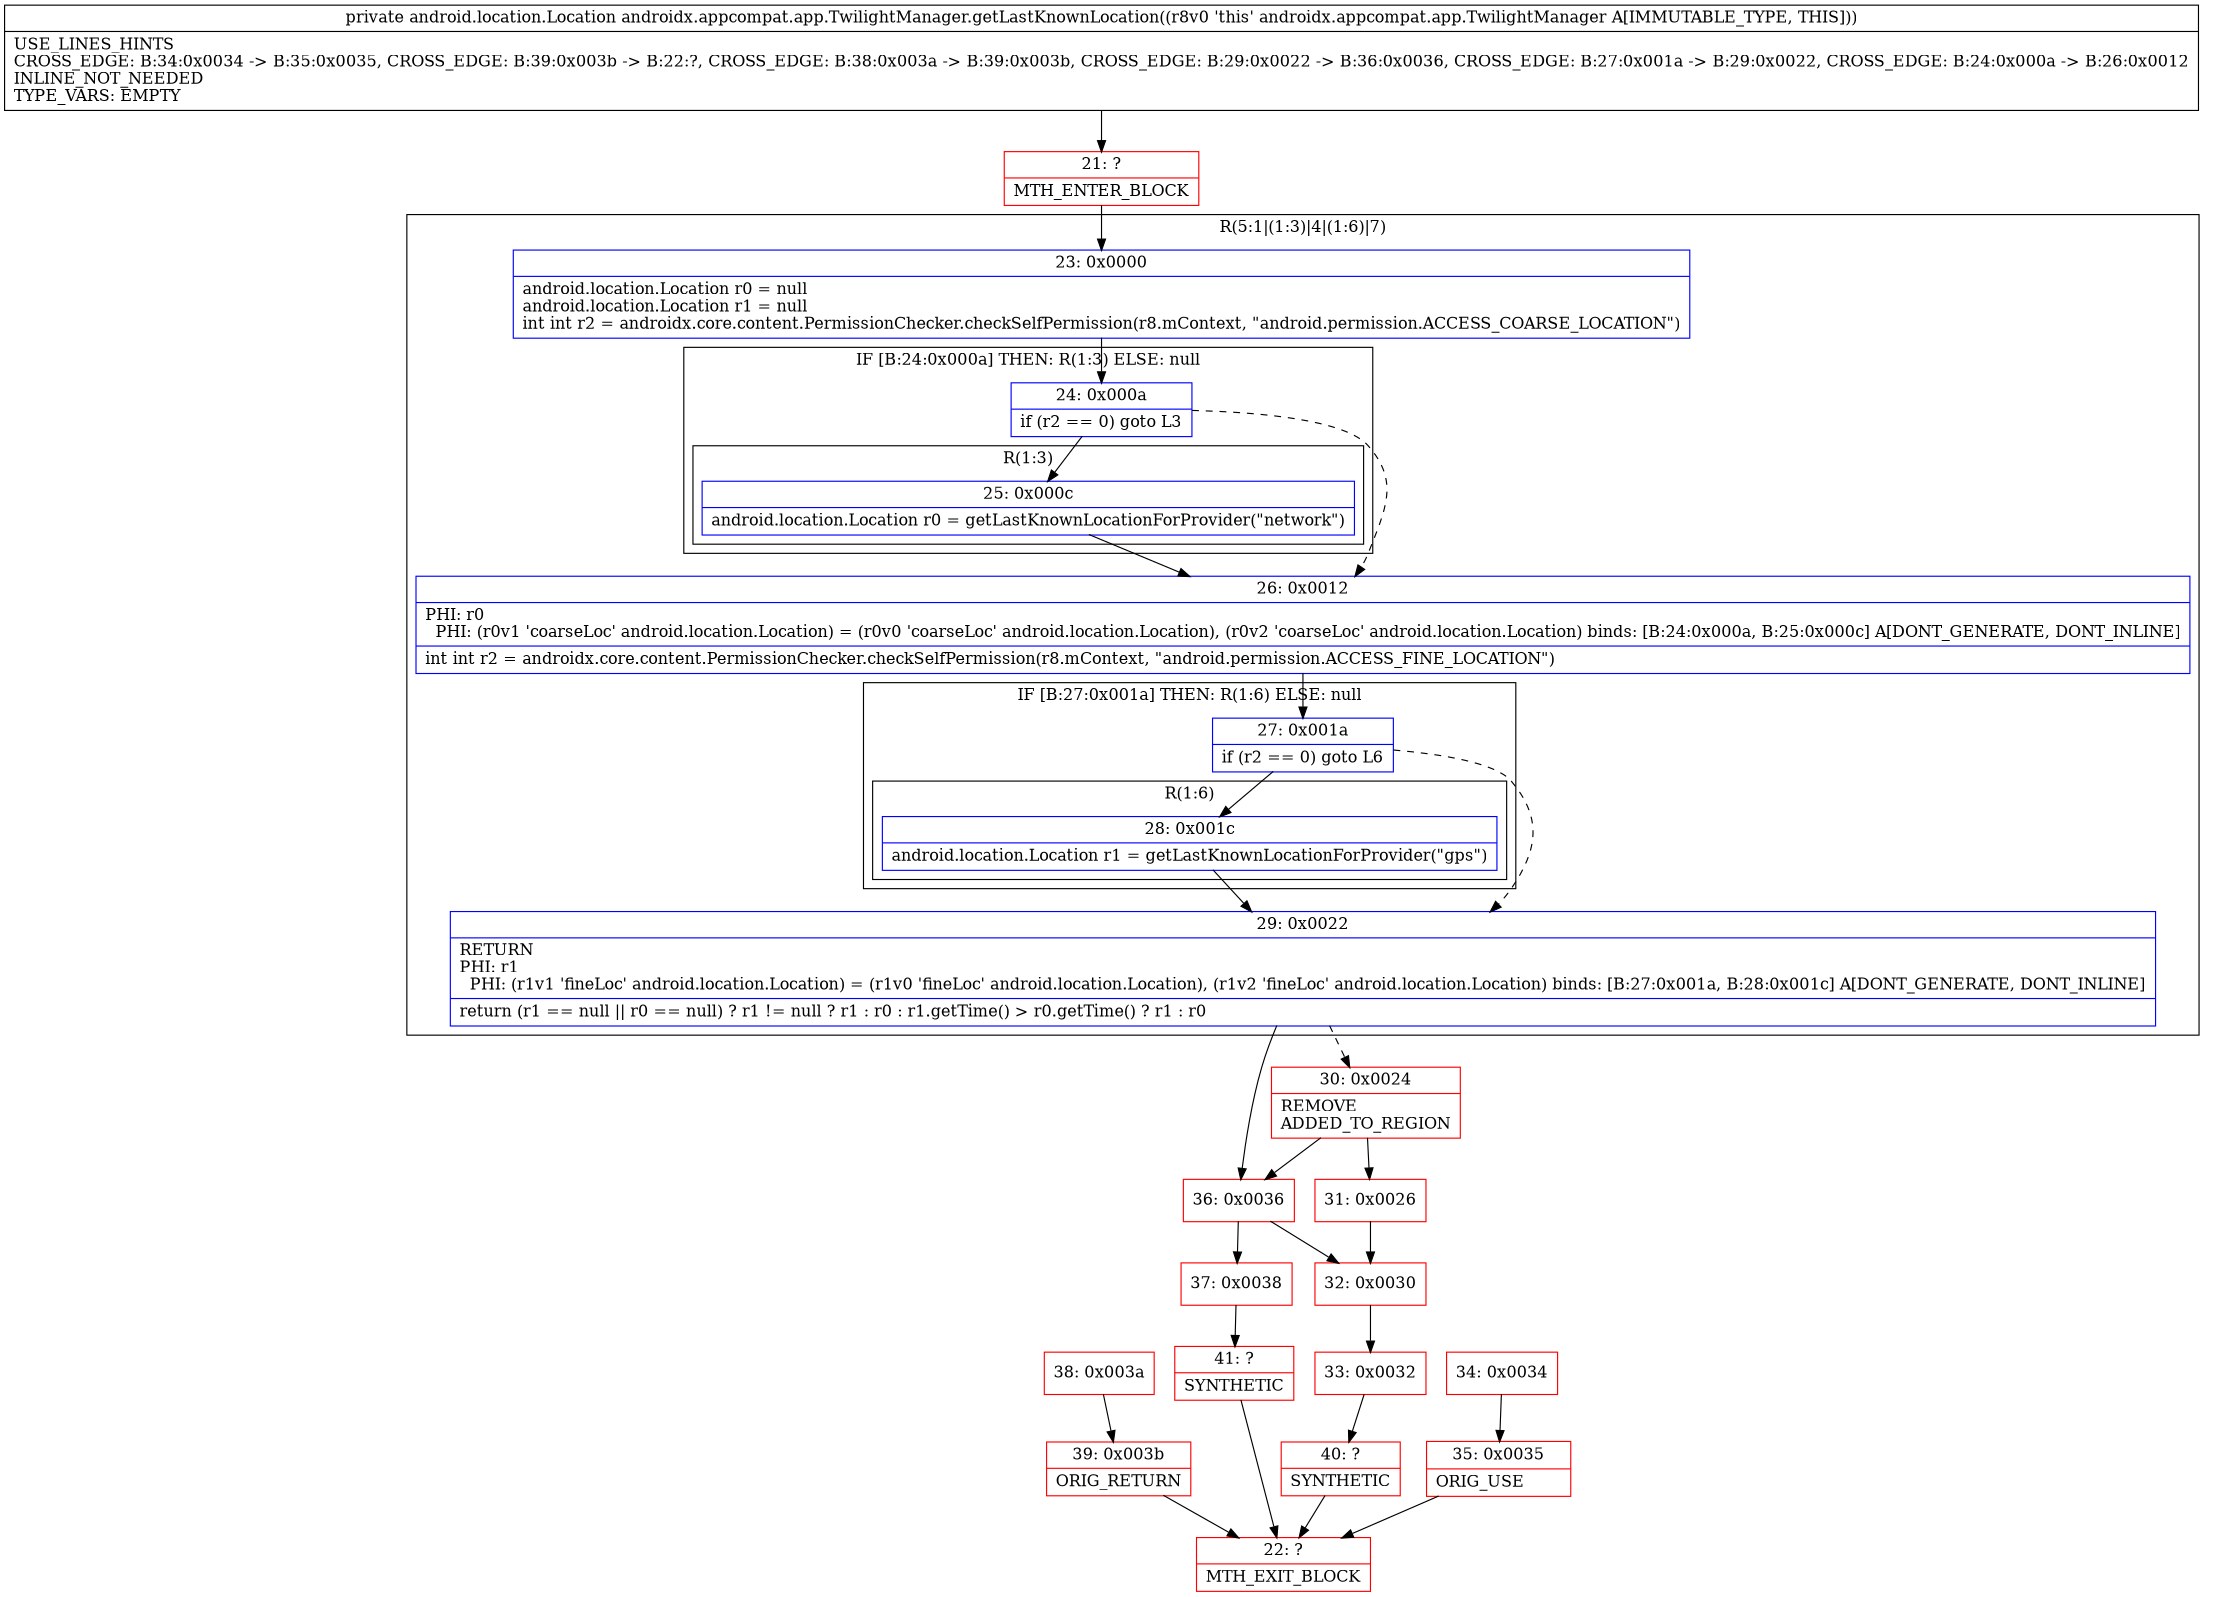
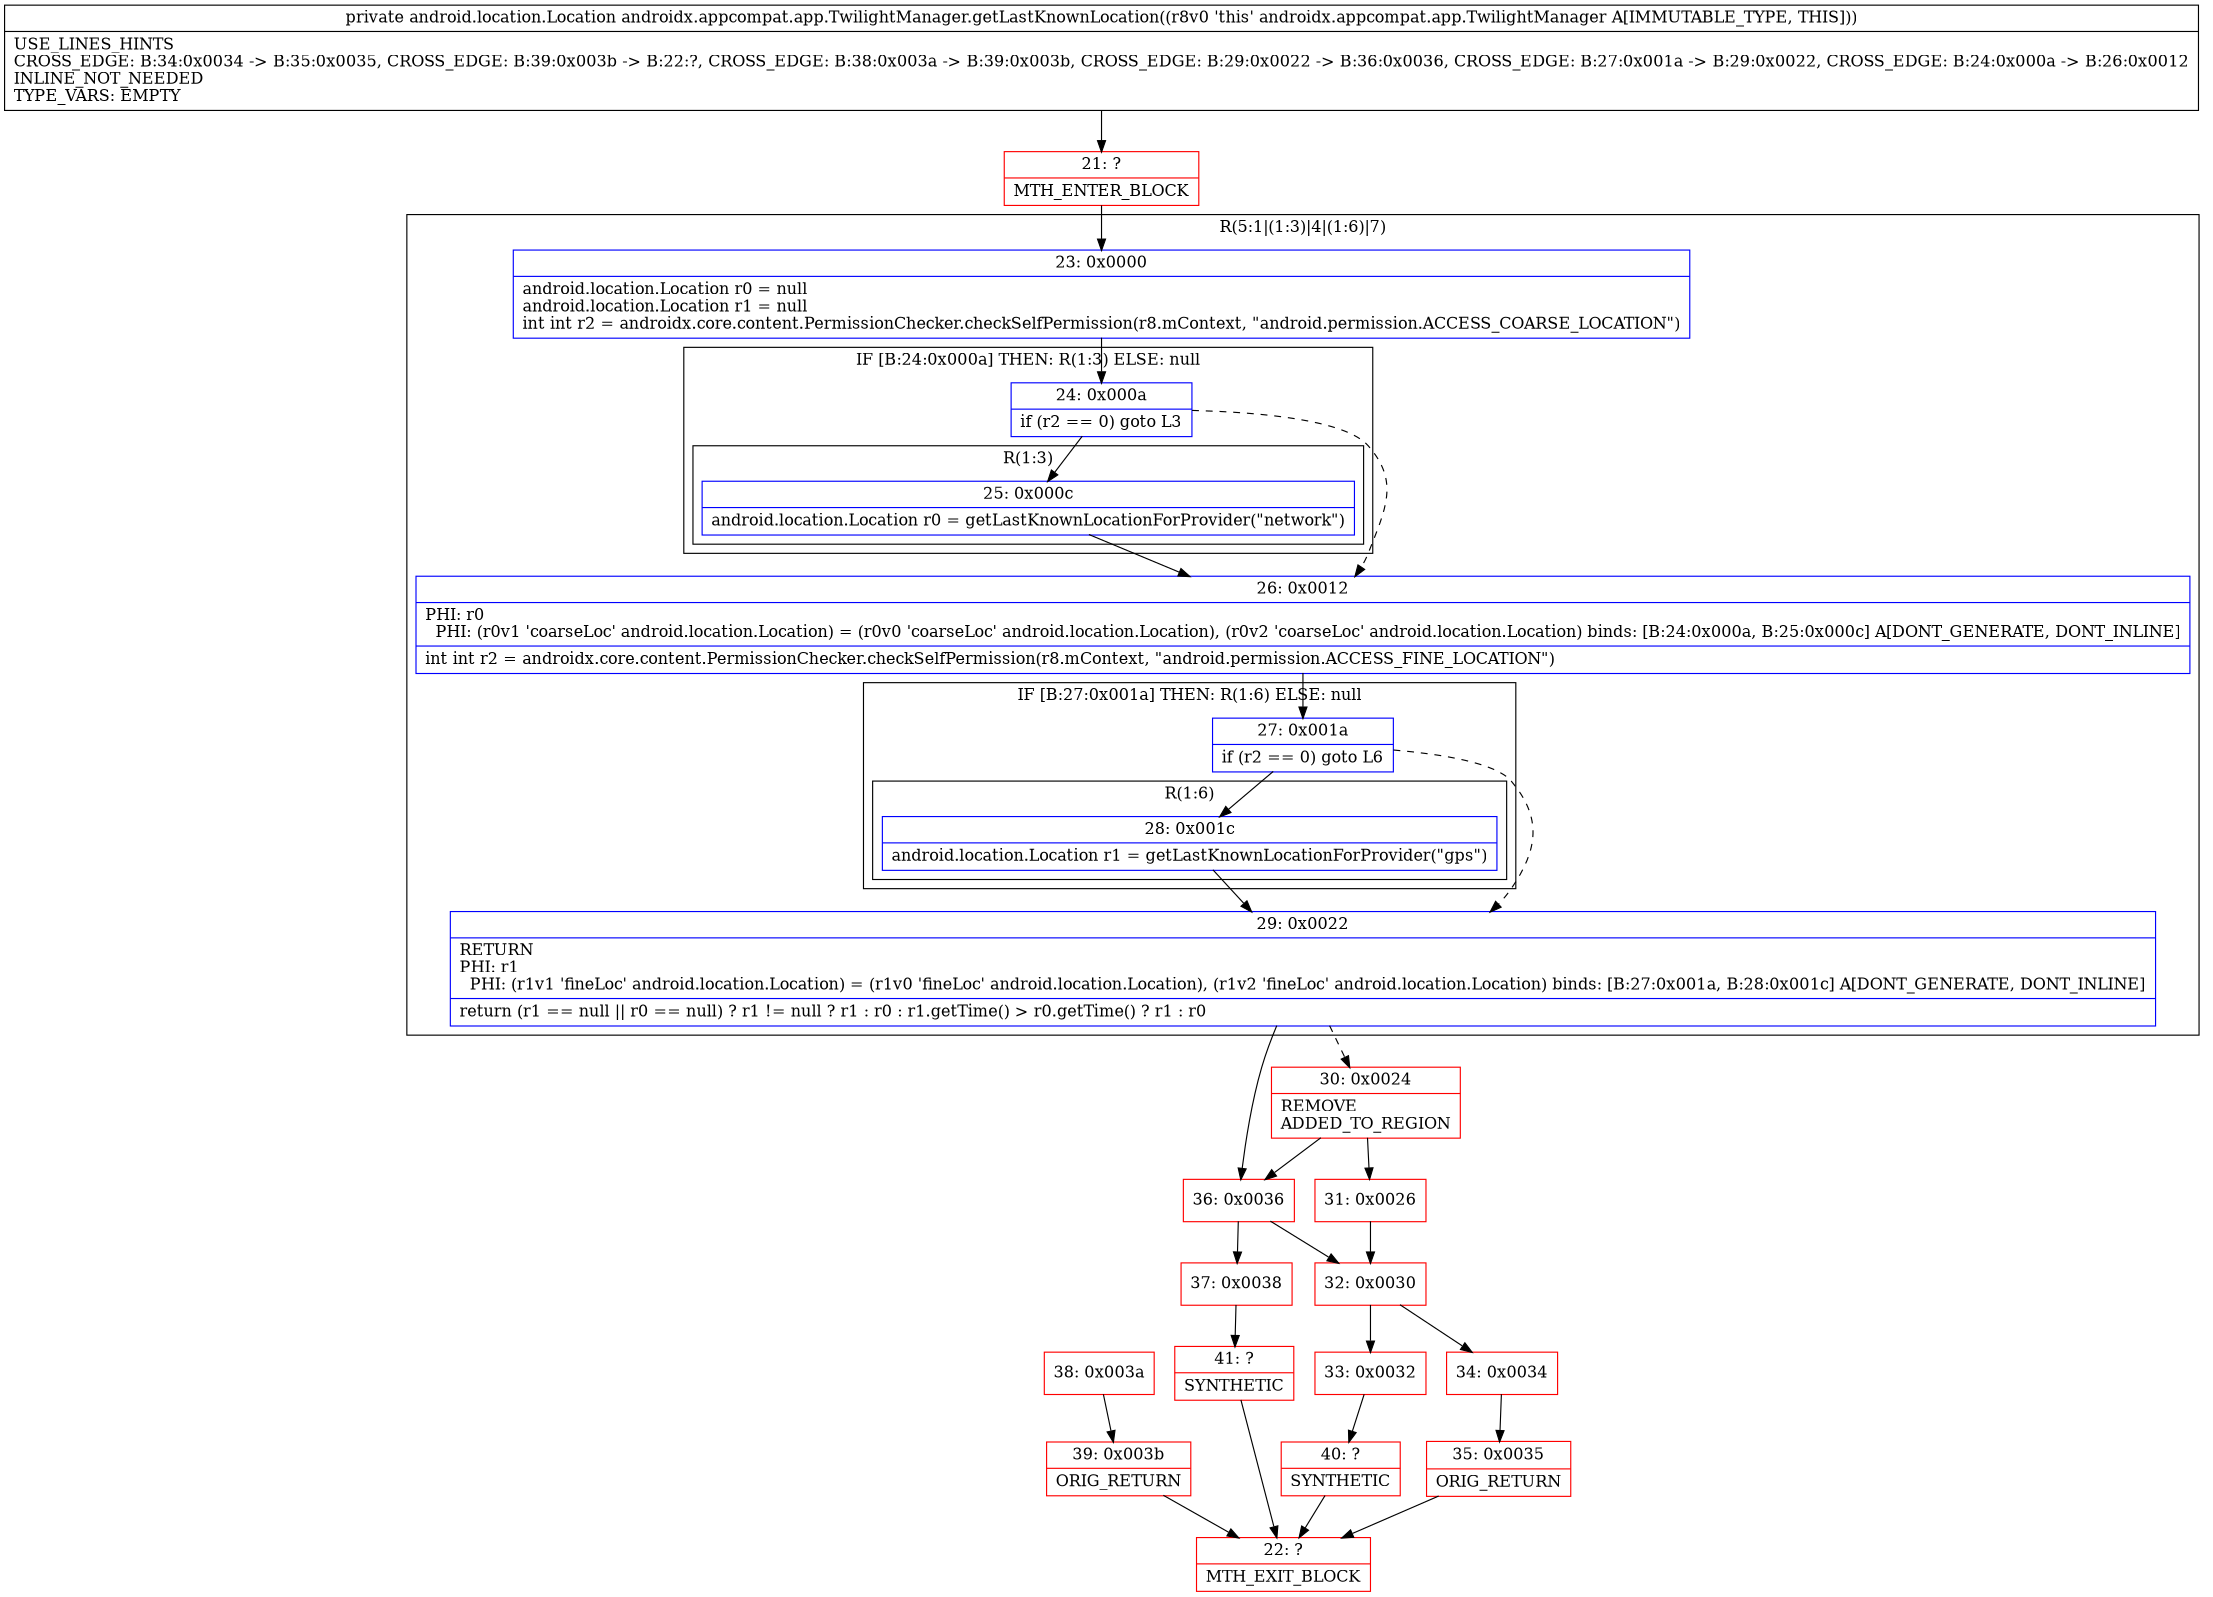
none -> (1431, 1325)
(1480, 1482) -> (1499, 1482)
